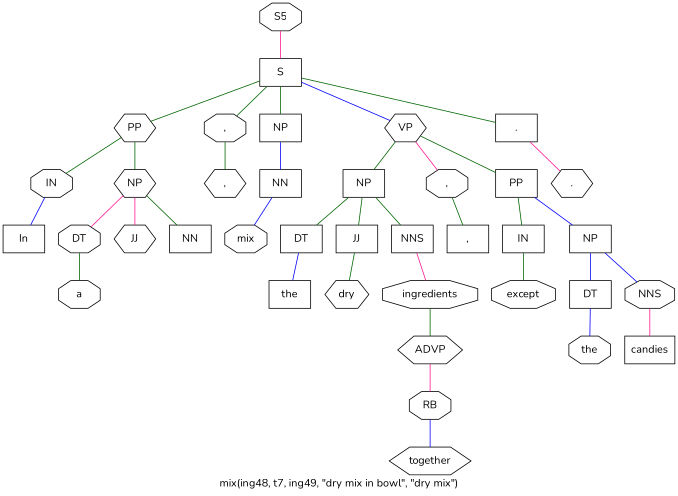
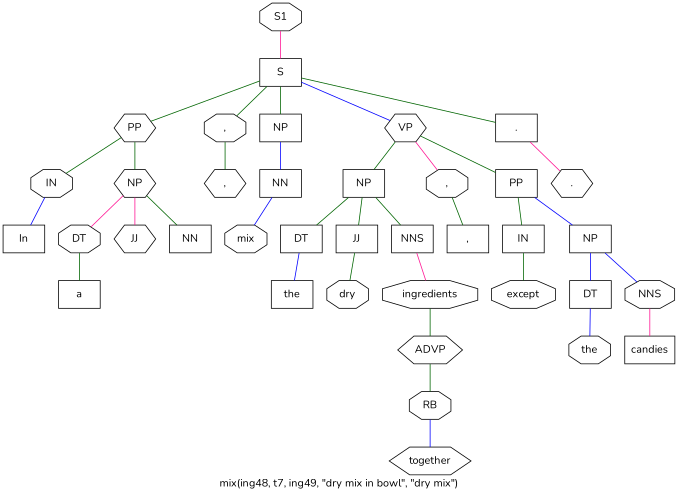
(281, 17) -> (281, 17)
(79, 294) -> (79, 294)
(347, 294) -> (348, 294)
(430, 378) -> (430, 378)
